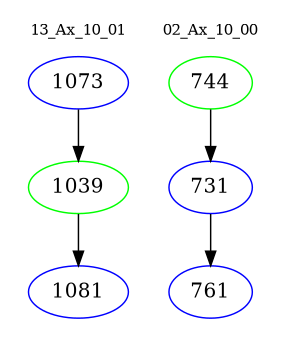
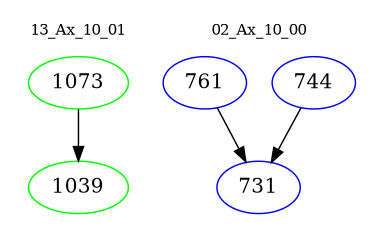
(78, 83) -> (78, 83)
(211, 83) -> (314, 83)
(211, 233) -> (228, 128)
(78, 292) -> none
